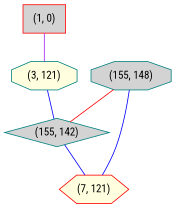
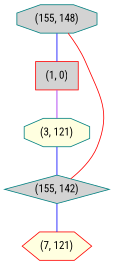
(120, 134) -> (57, 47)
